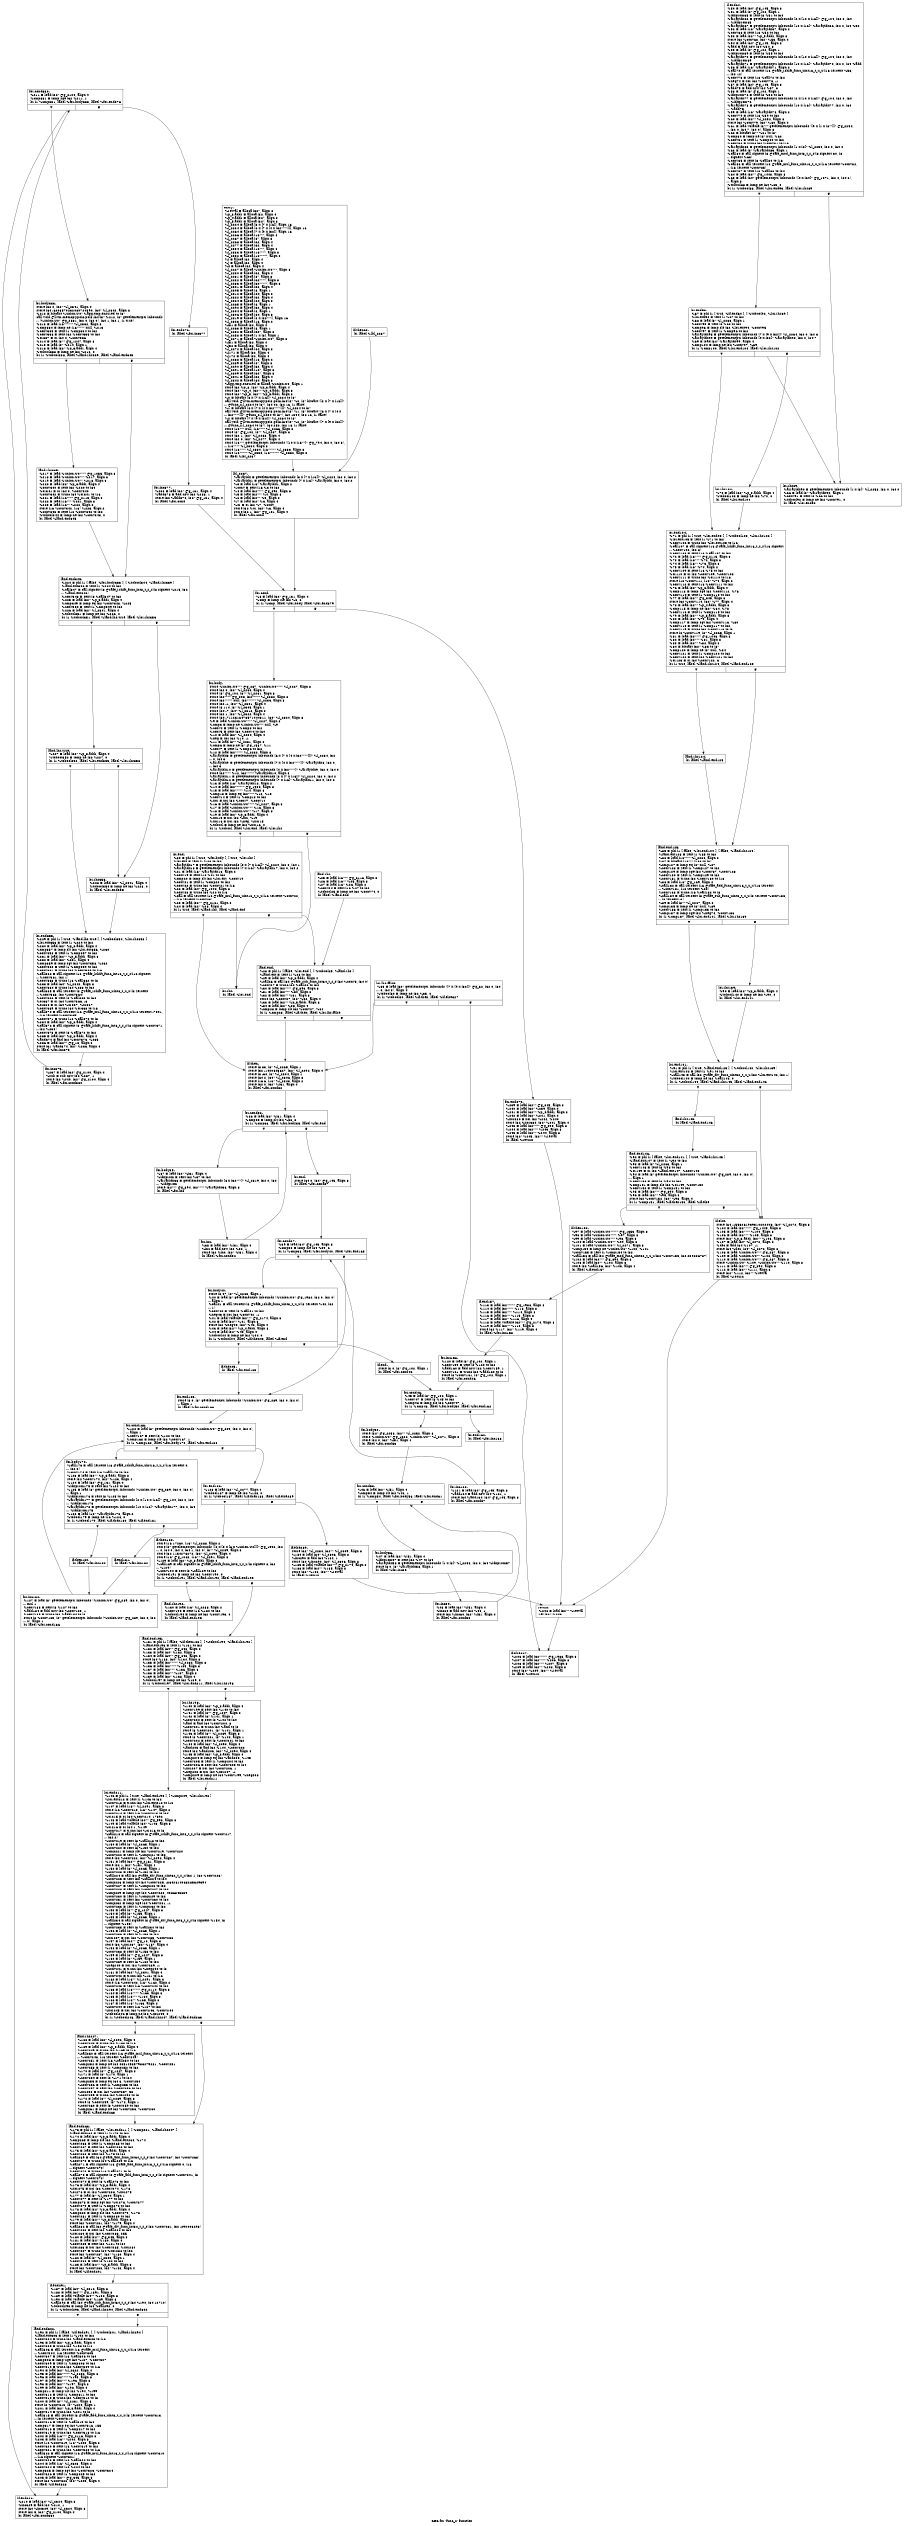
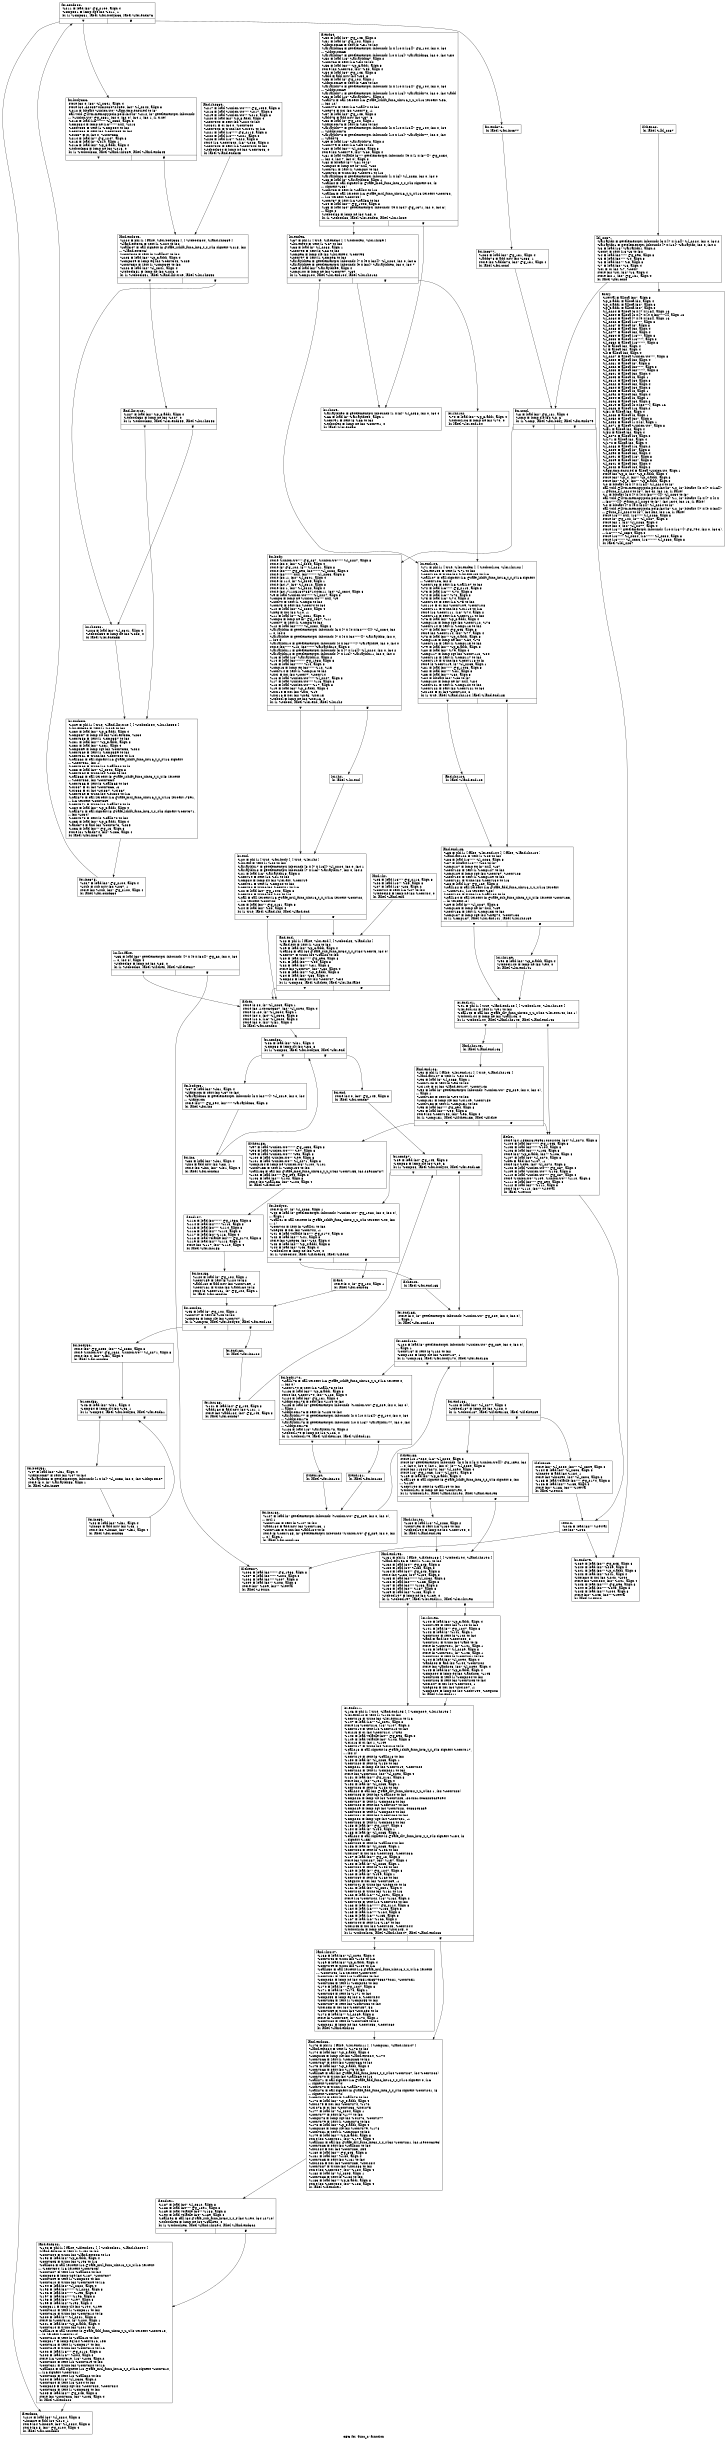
(69, 415) -> none
(293, 464) -> (659, 286)
(348, 892) -> (404, 894)
(236, 952) -> (330, 817)
(563, 1372) -> (591, 1544)
